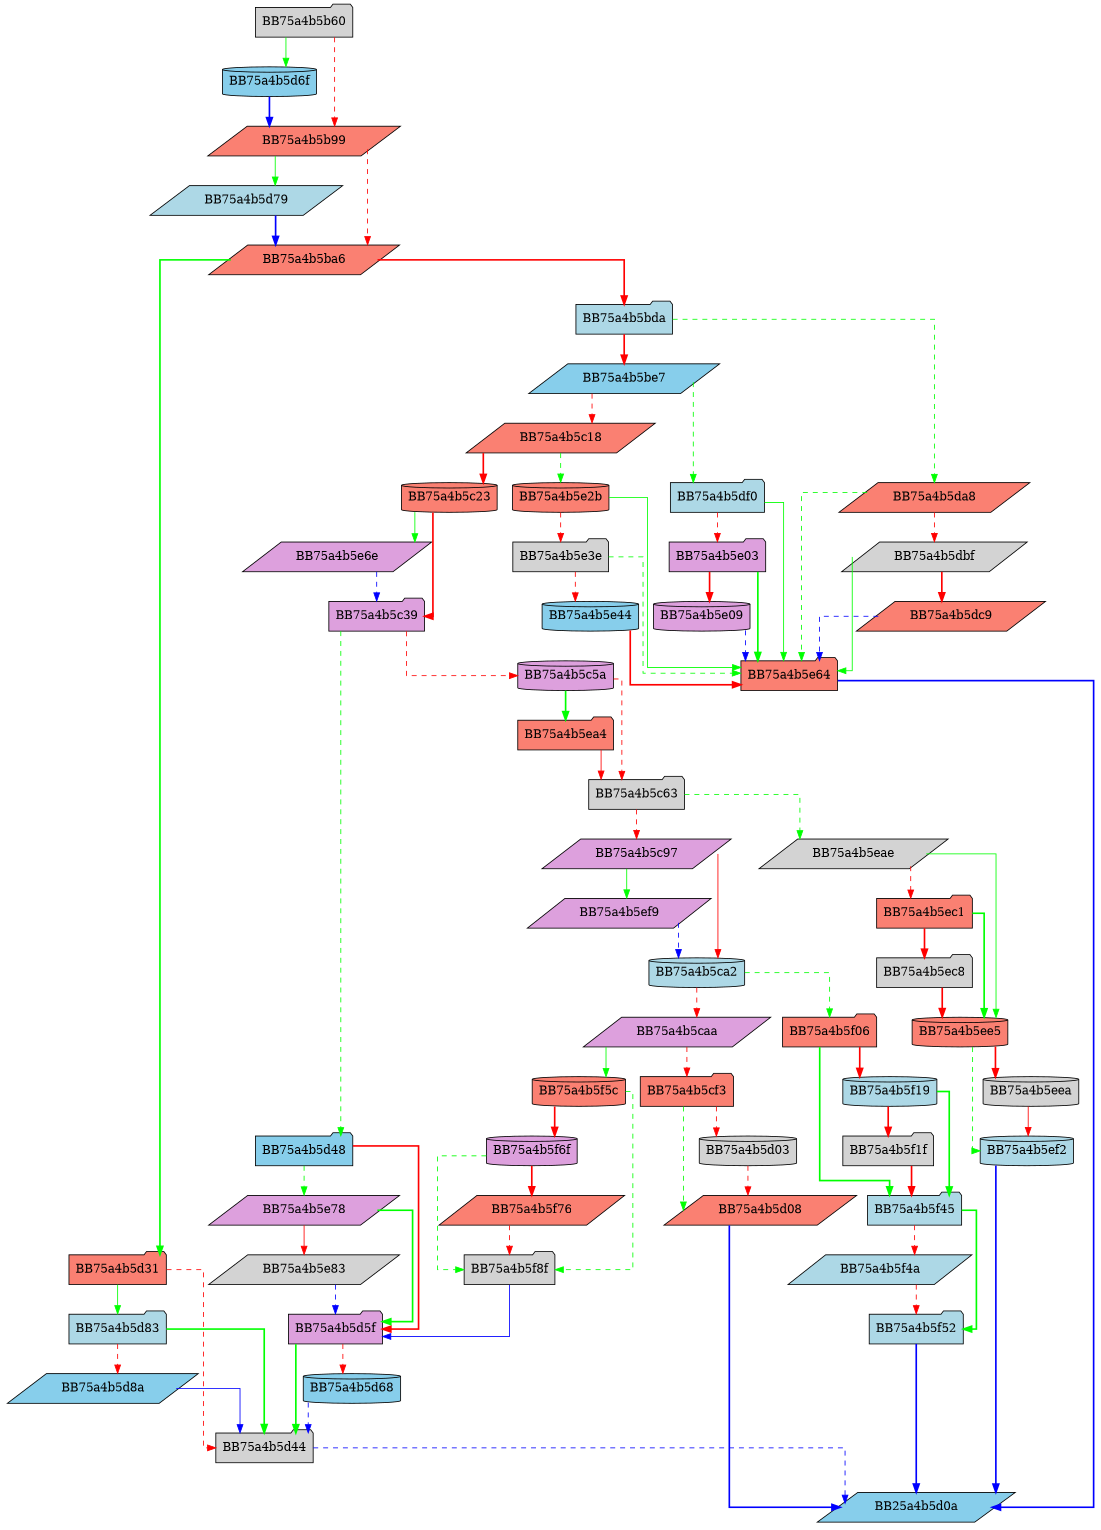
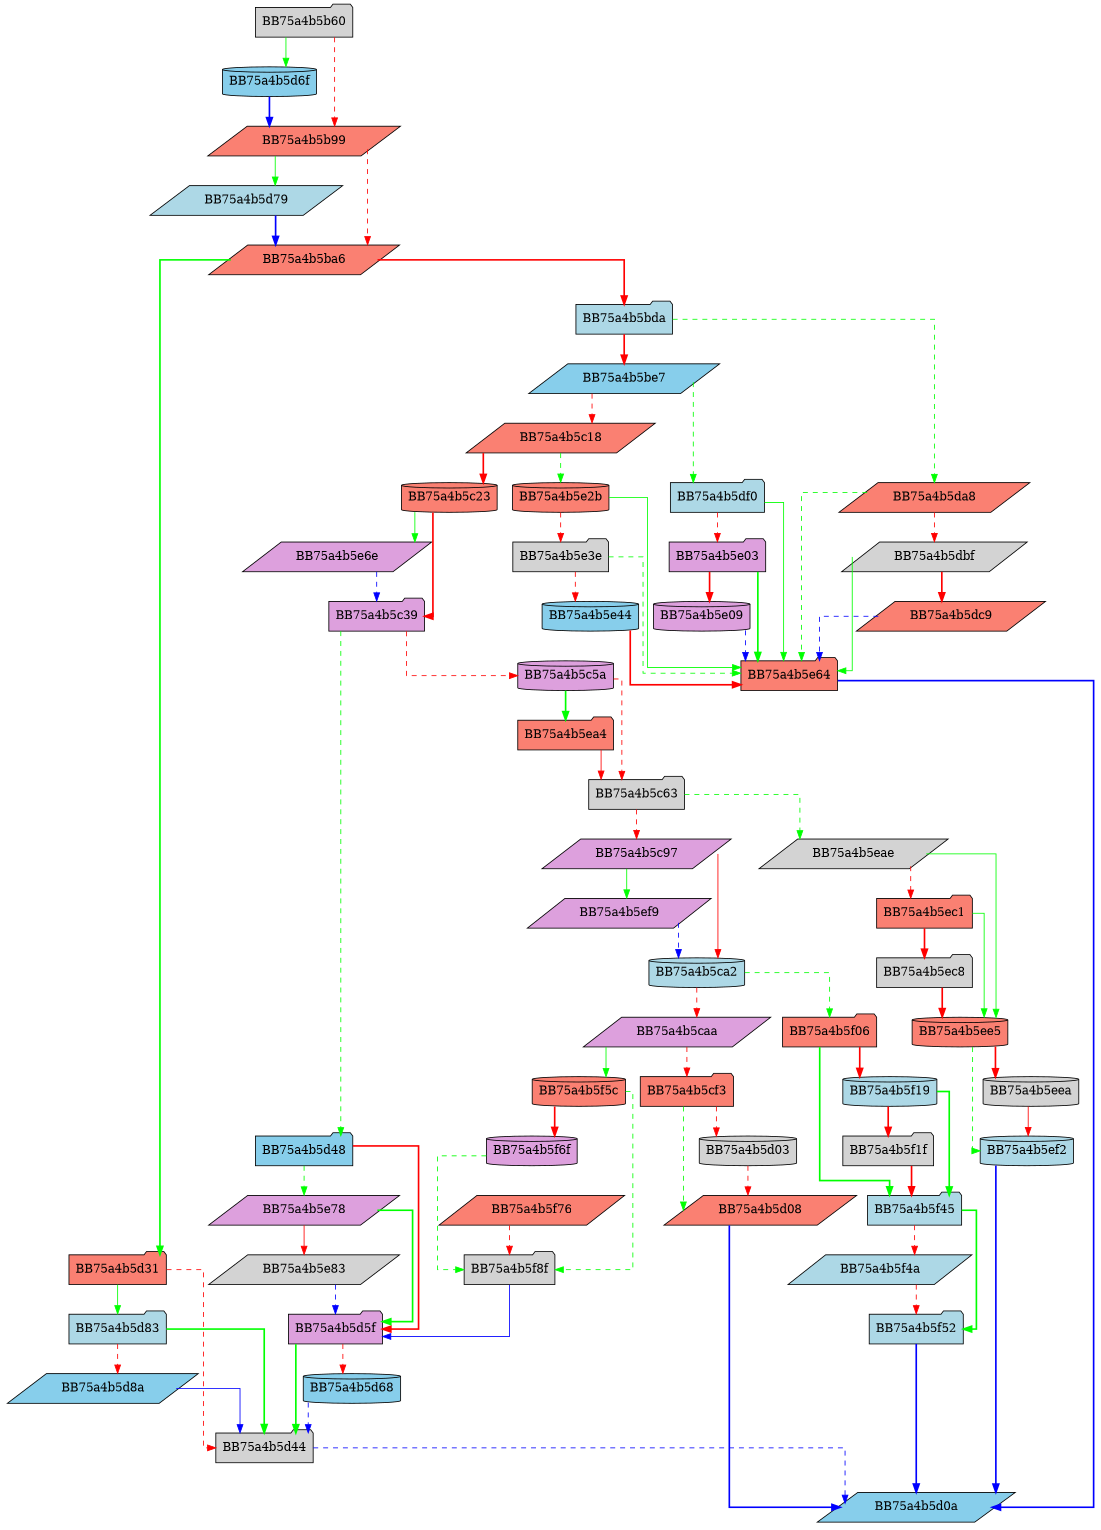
(984, 955) -> (984, 955)
(532, 1176) -> none
(916, 1507) -> (916, 1507)
